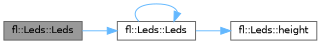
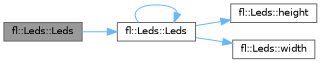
none -> (274, 49)
